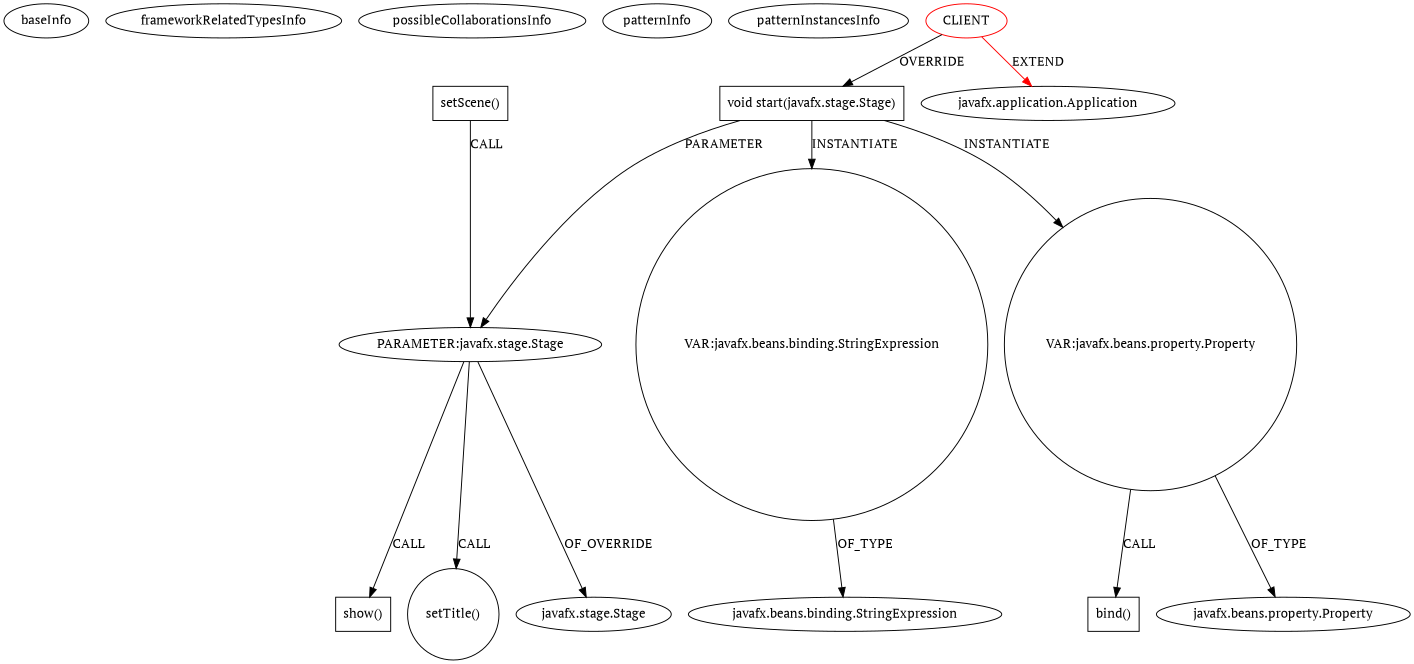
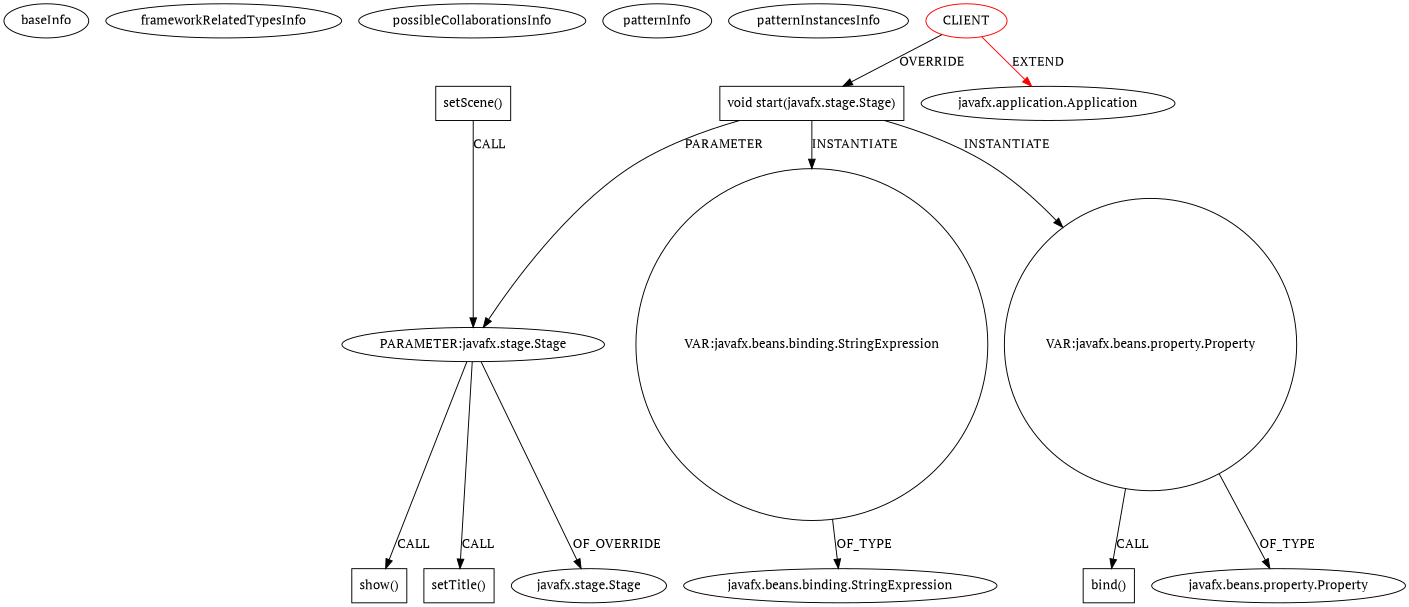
(453, 614) -> (459, 586)
